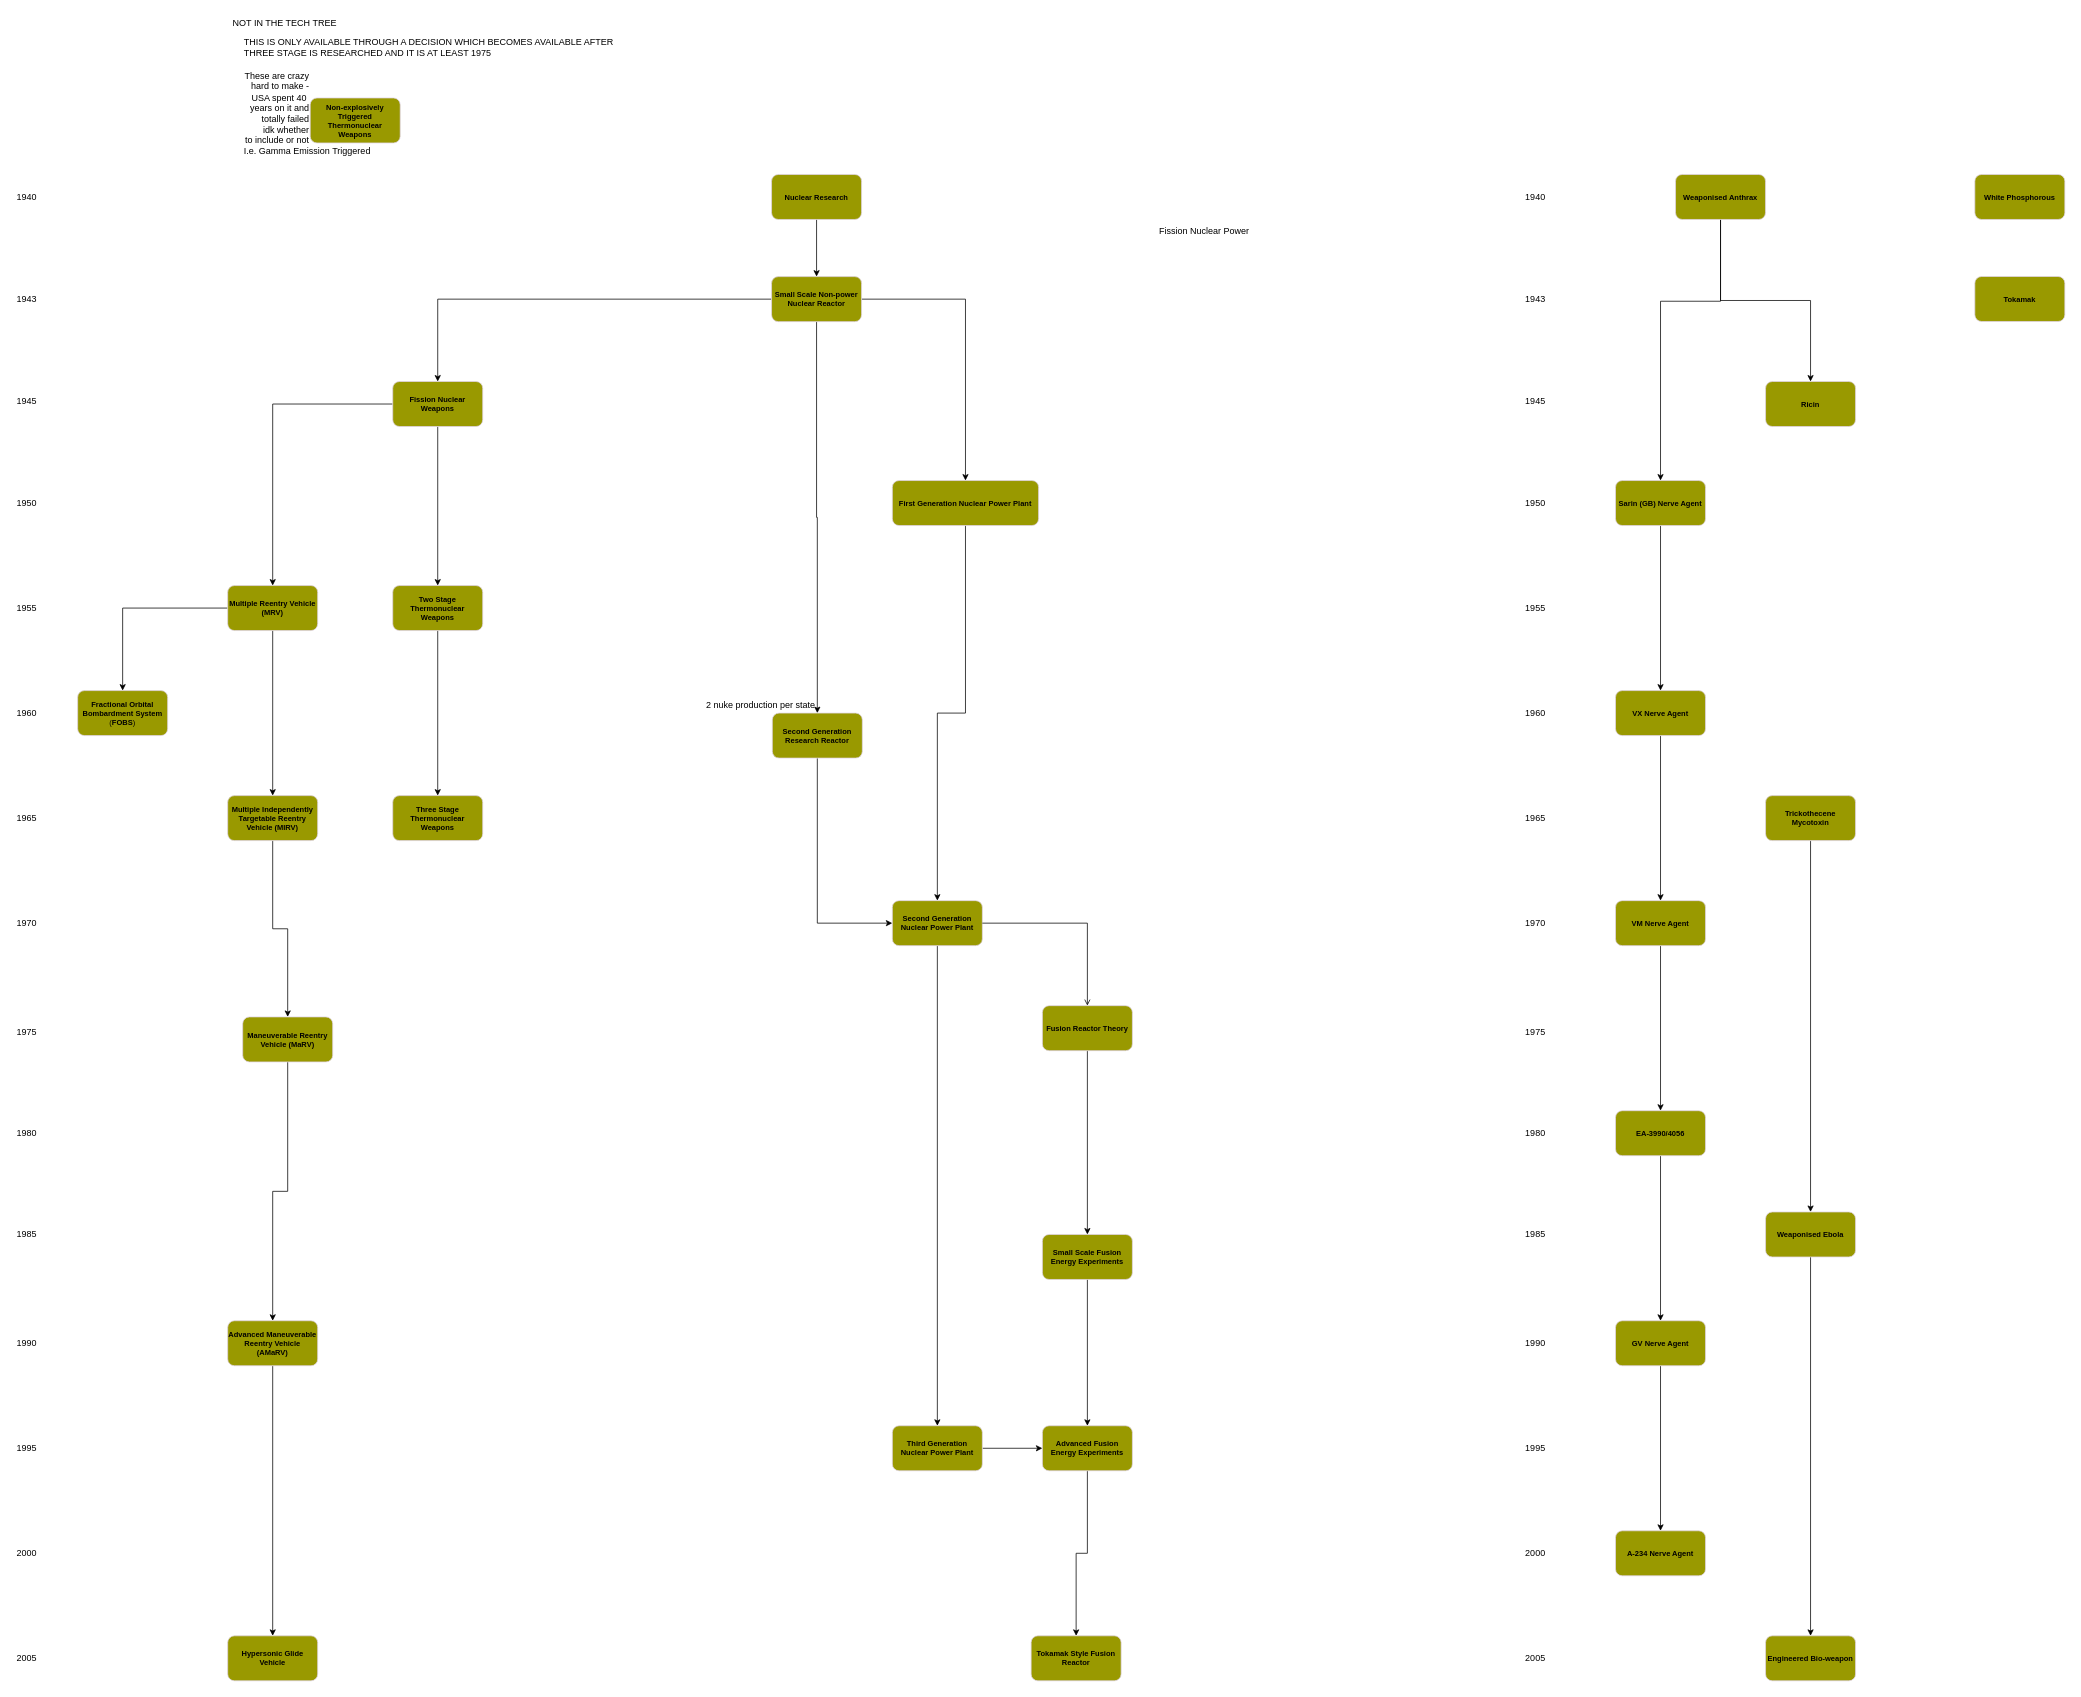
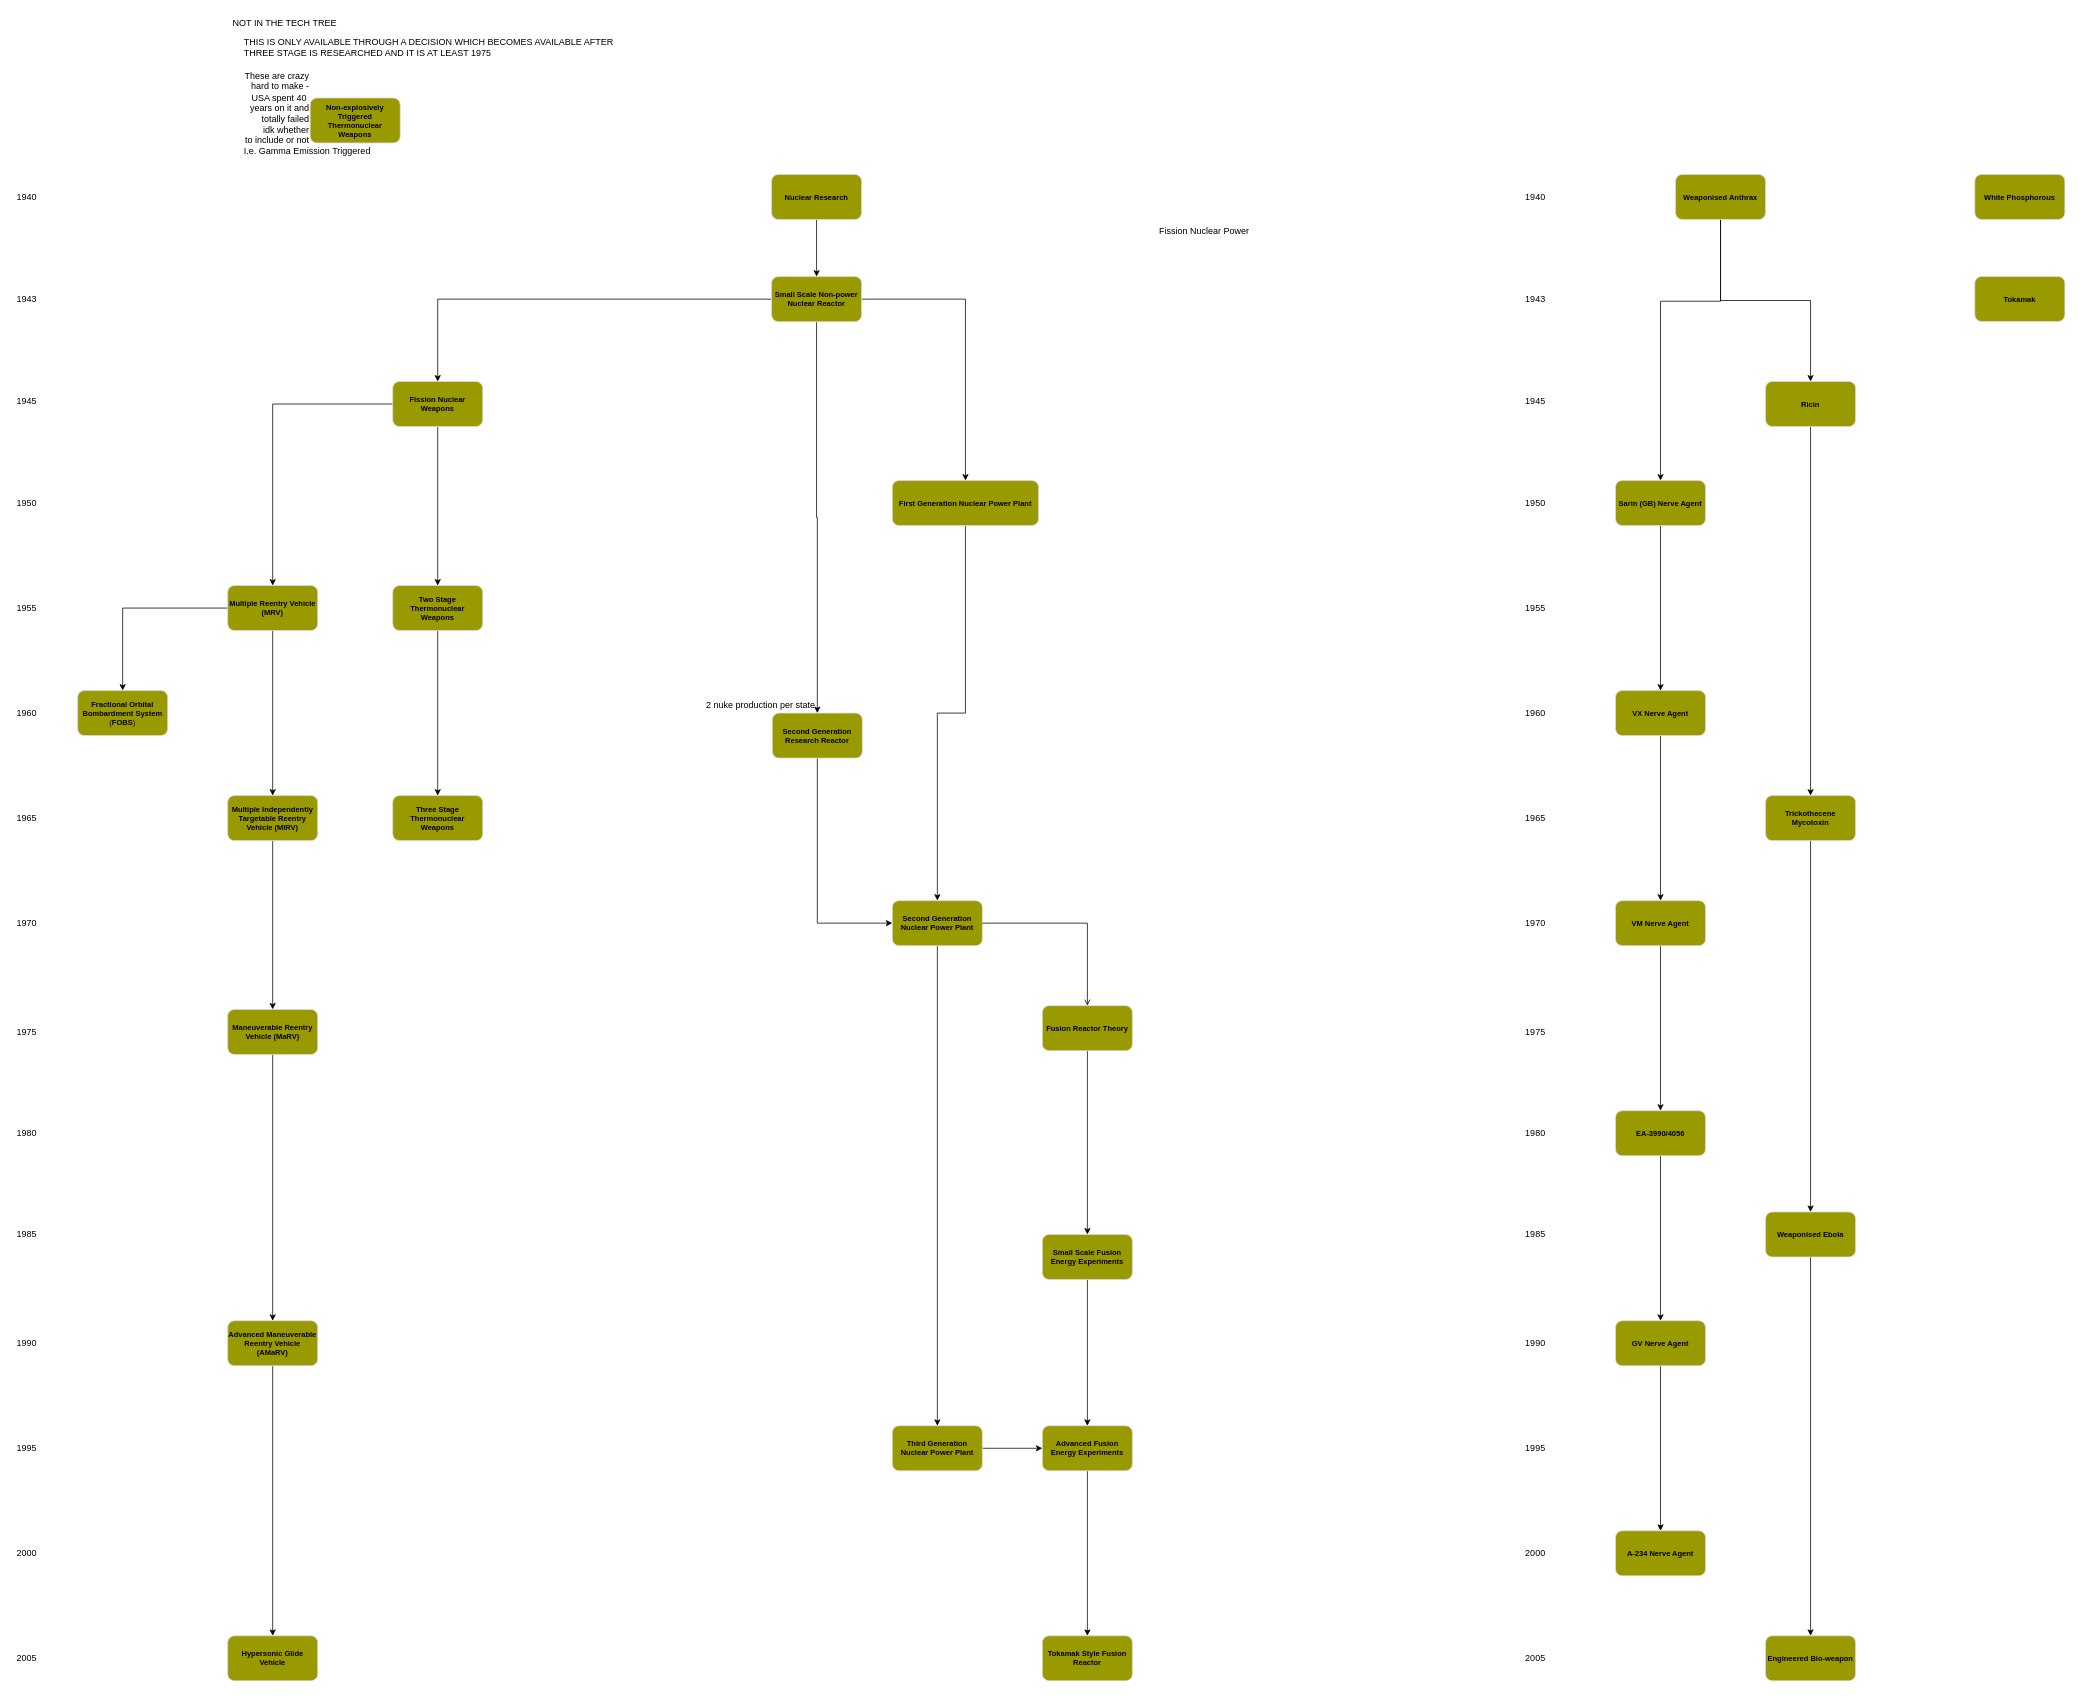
none -> (1810, 608)
(288, 1039) -> (273, 1032)
(1076, 1658) -> (1087, 1658)
